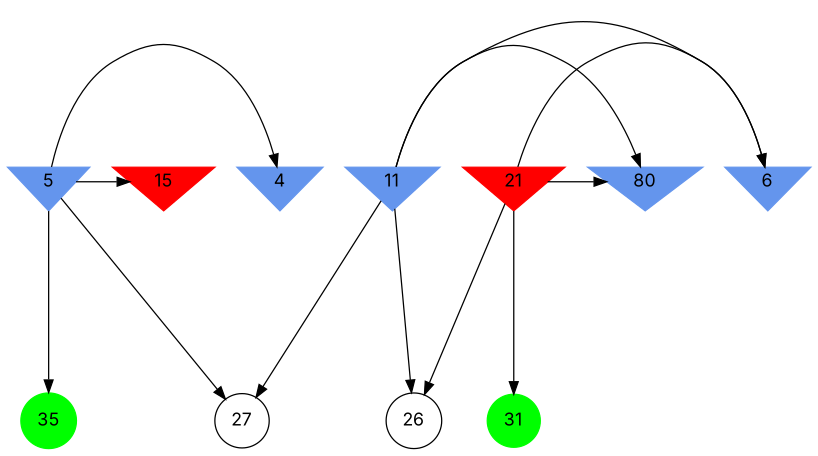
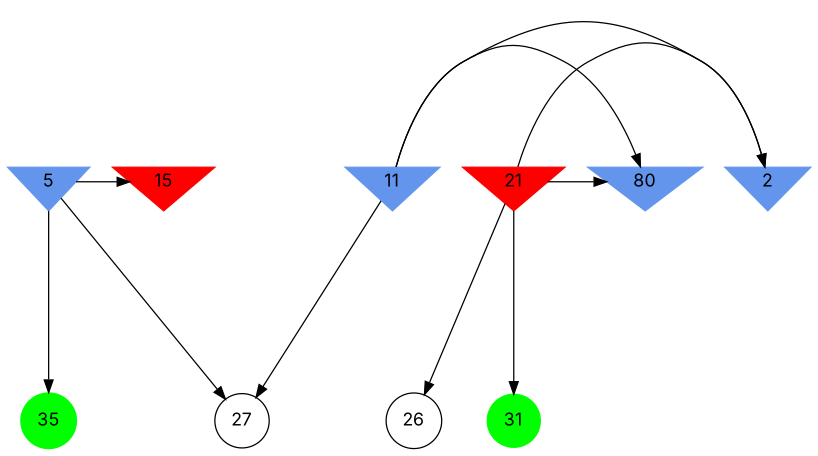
(280, 182) -> none
(768, 182) -> (768, 182)
(403, 294) -> none
